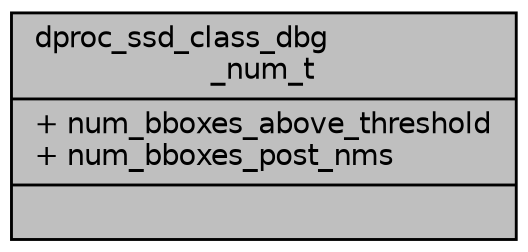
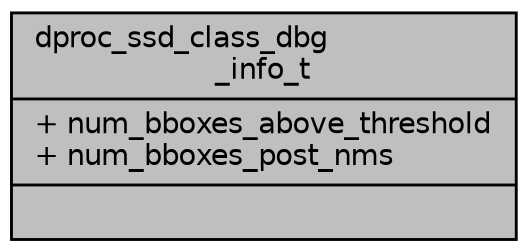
(264, 70) -> (264, 70)
